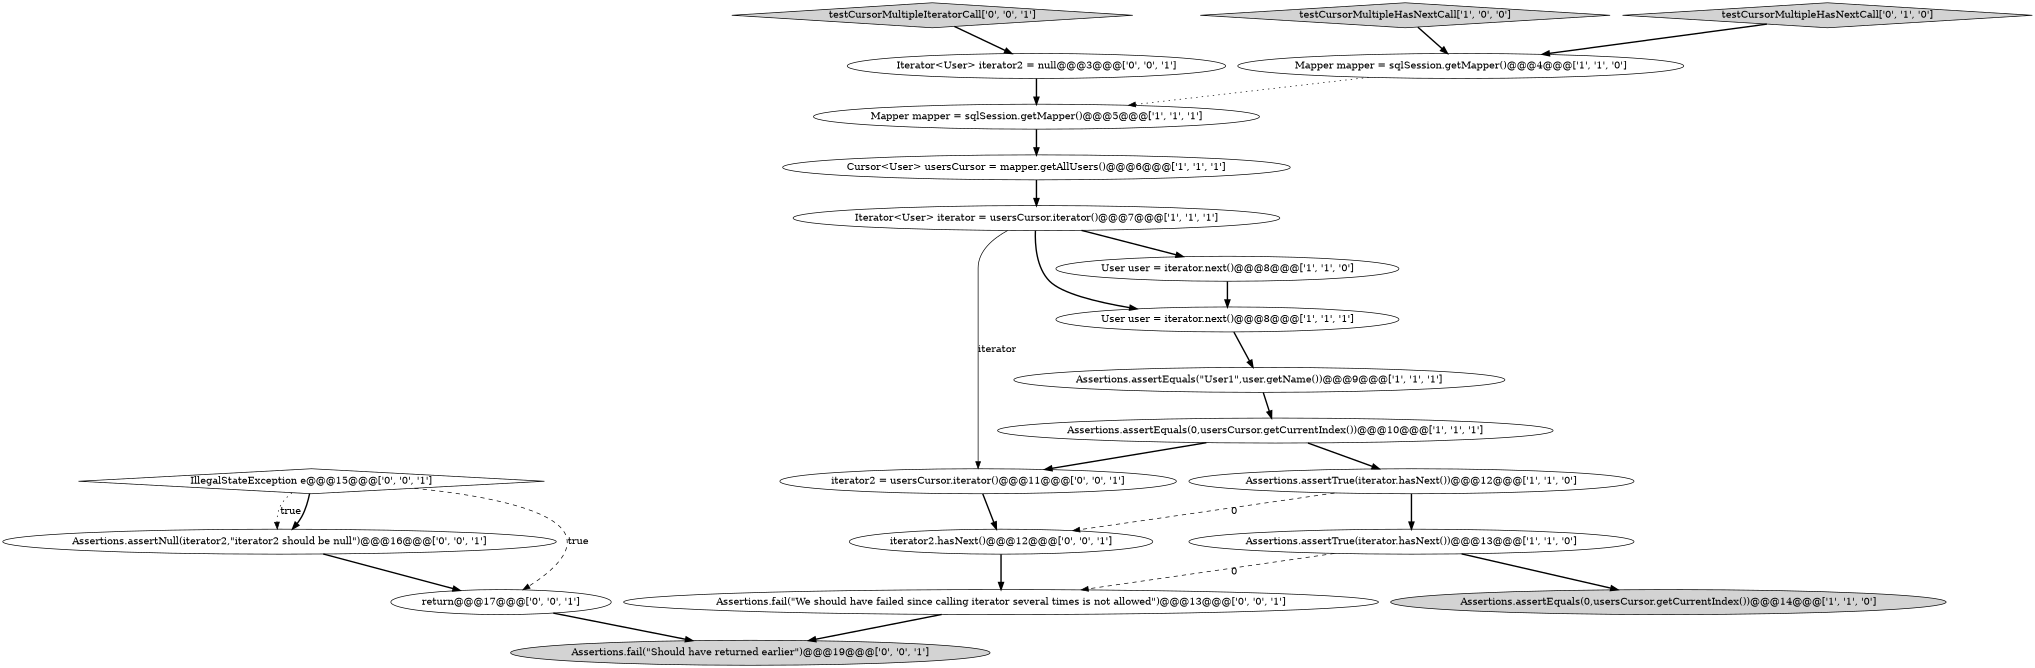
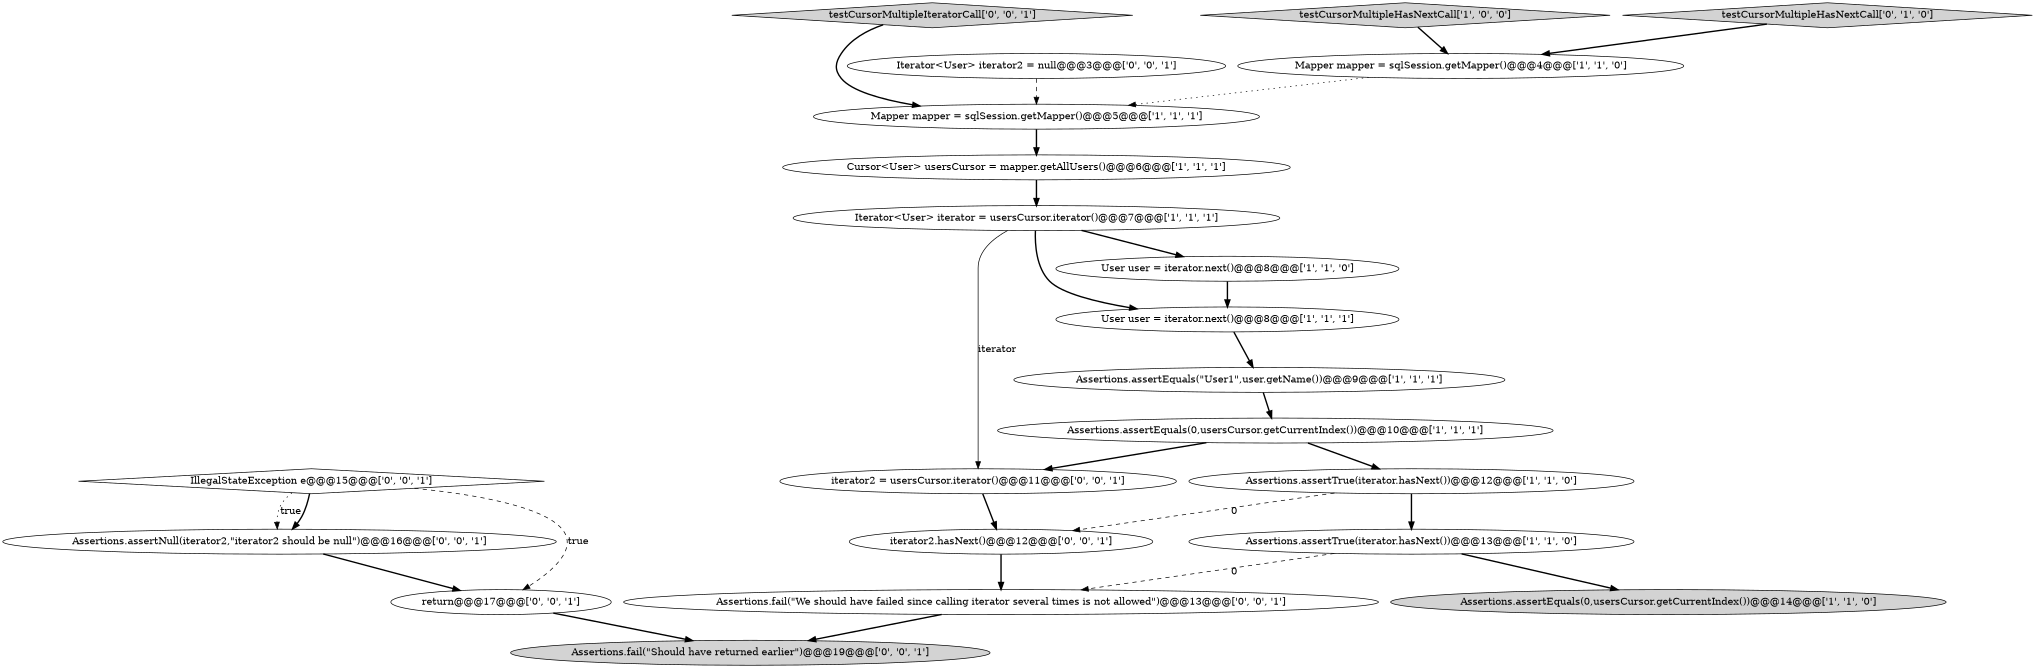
(980, 38) -> (841, 78)
(1036, 88) -> (1036, 88)
